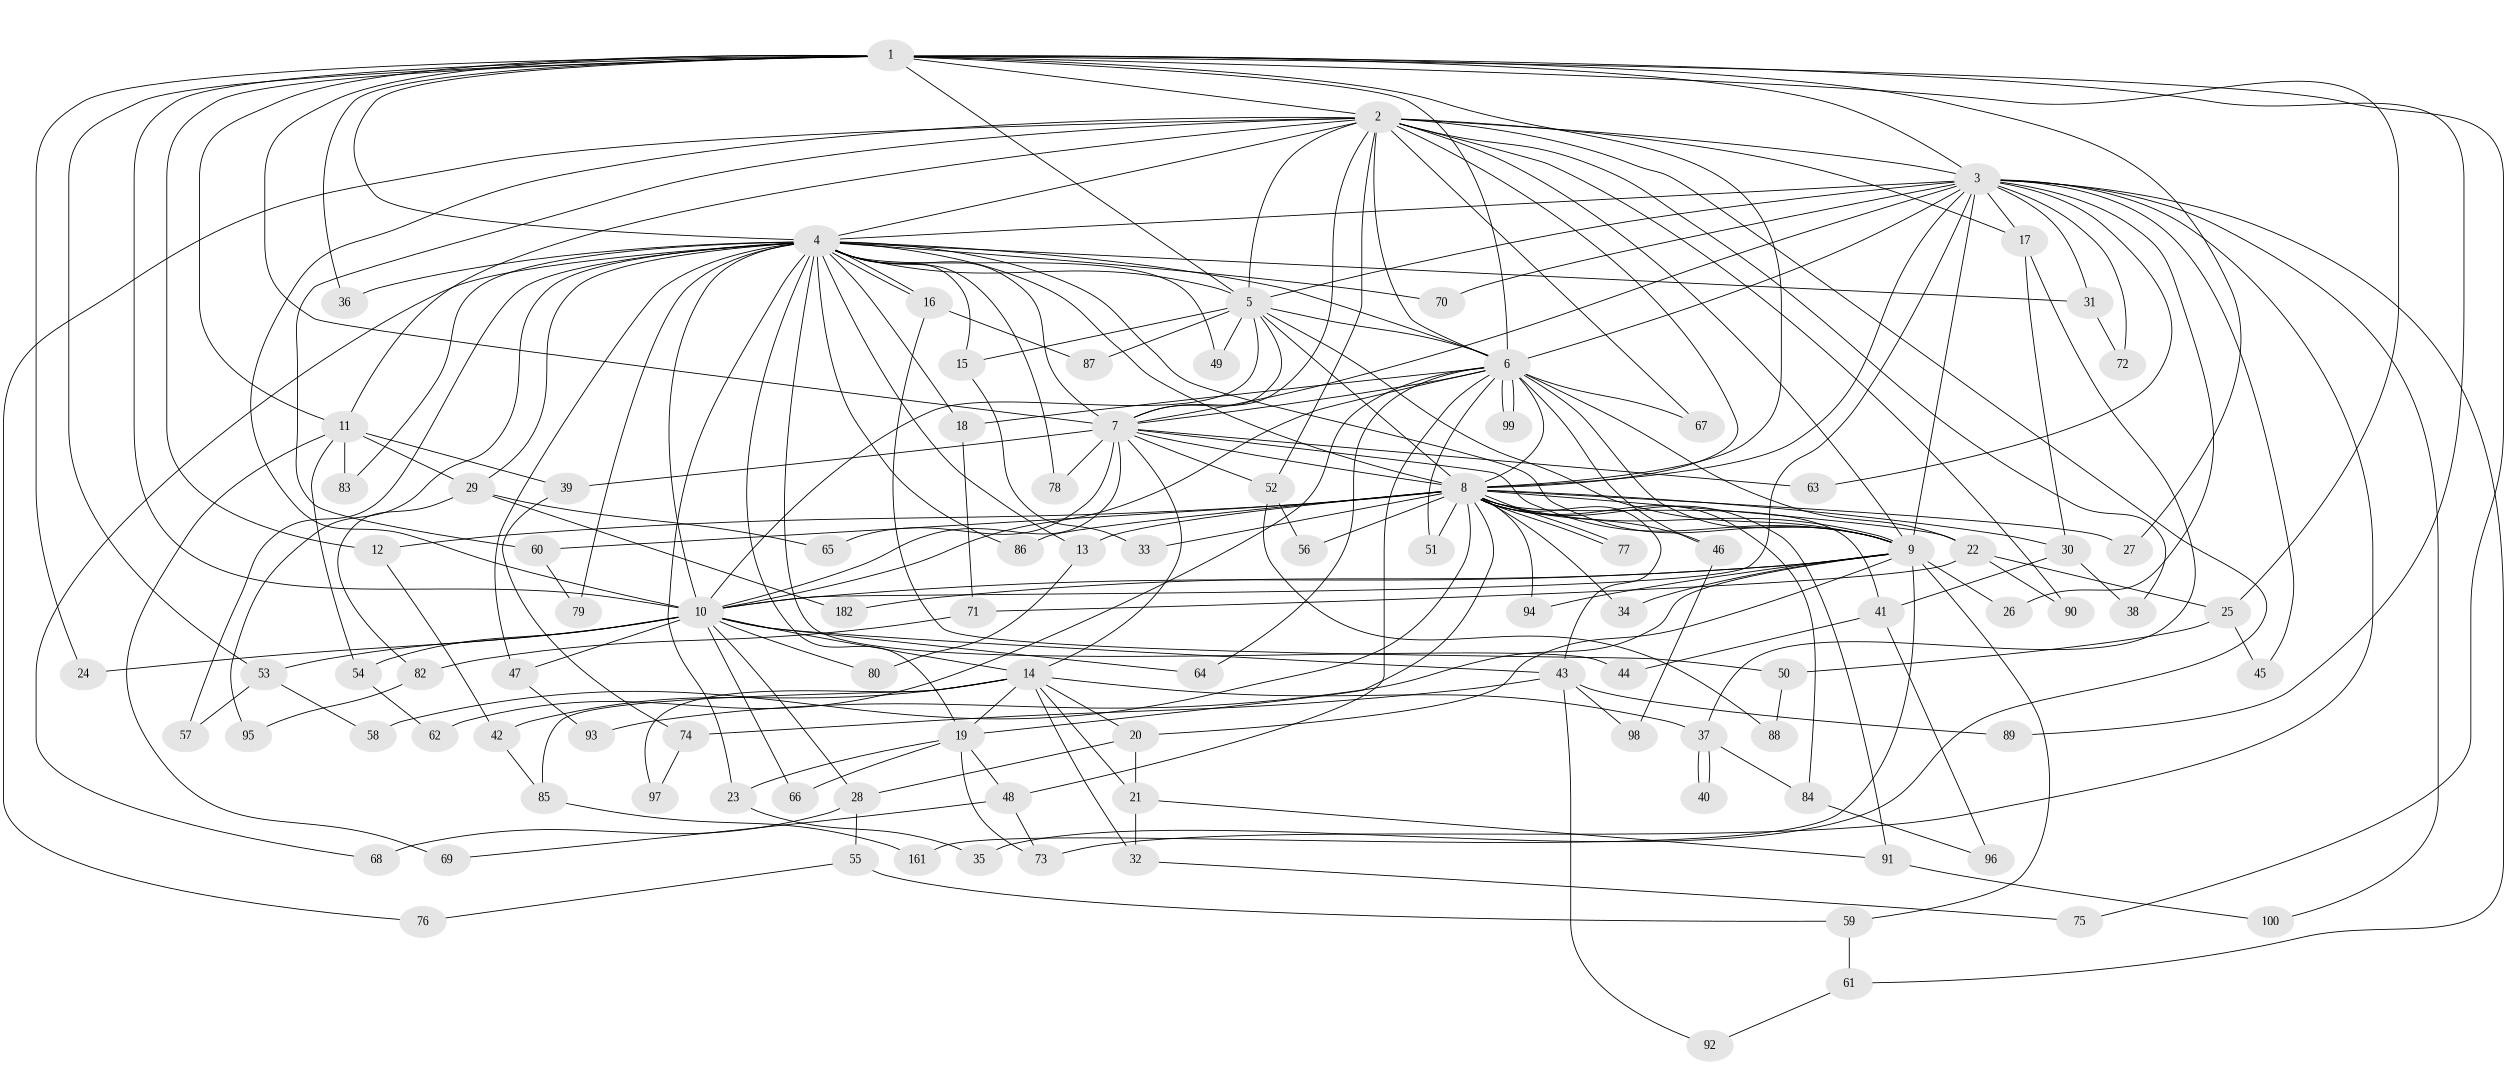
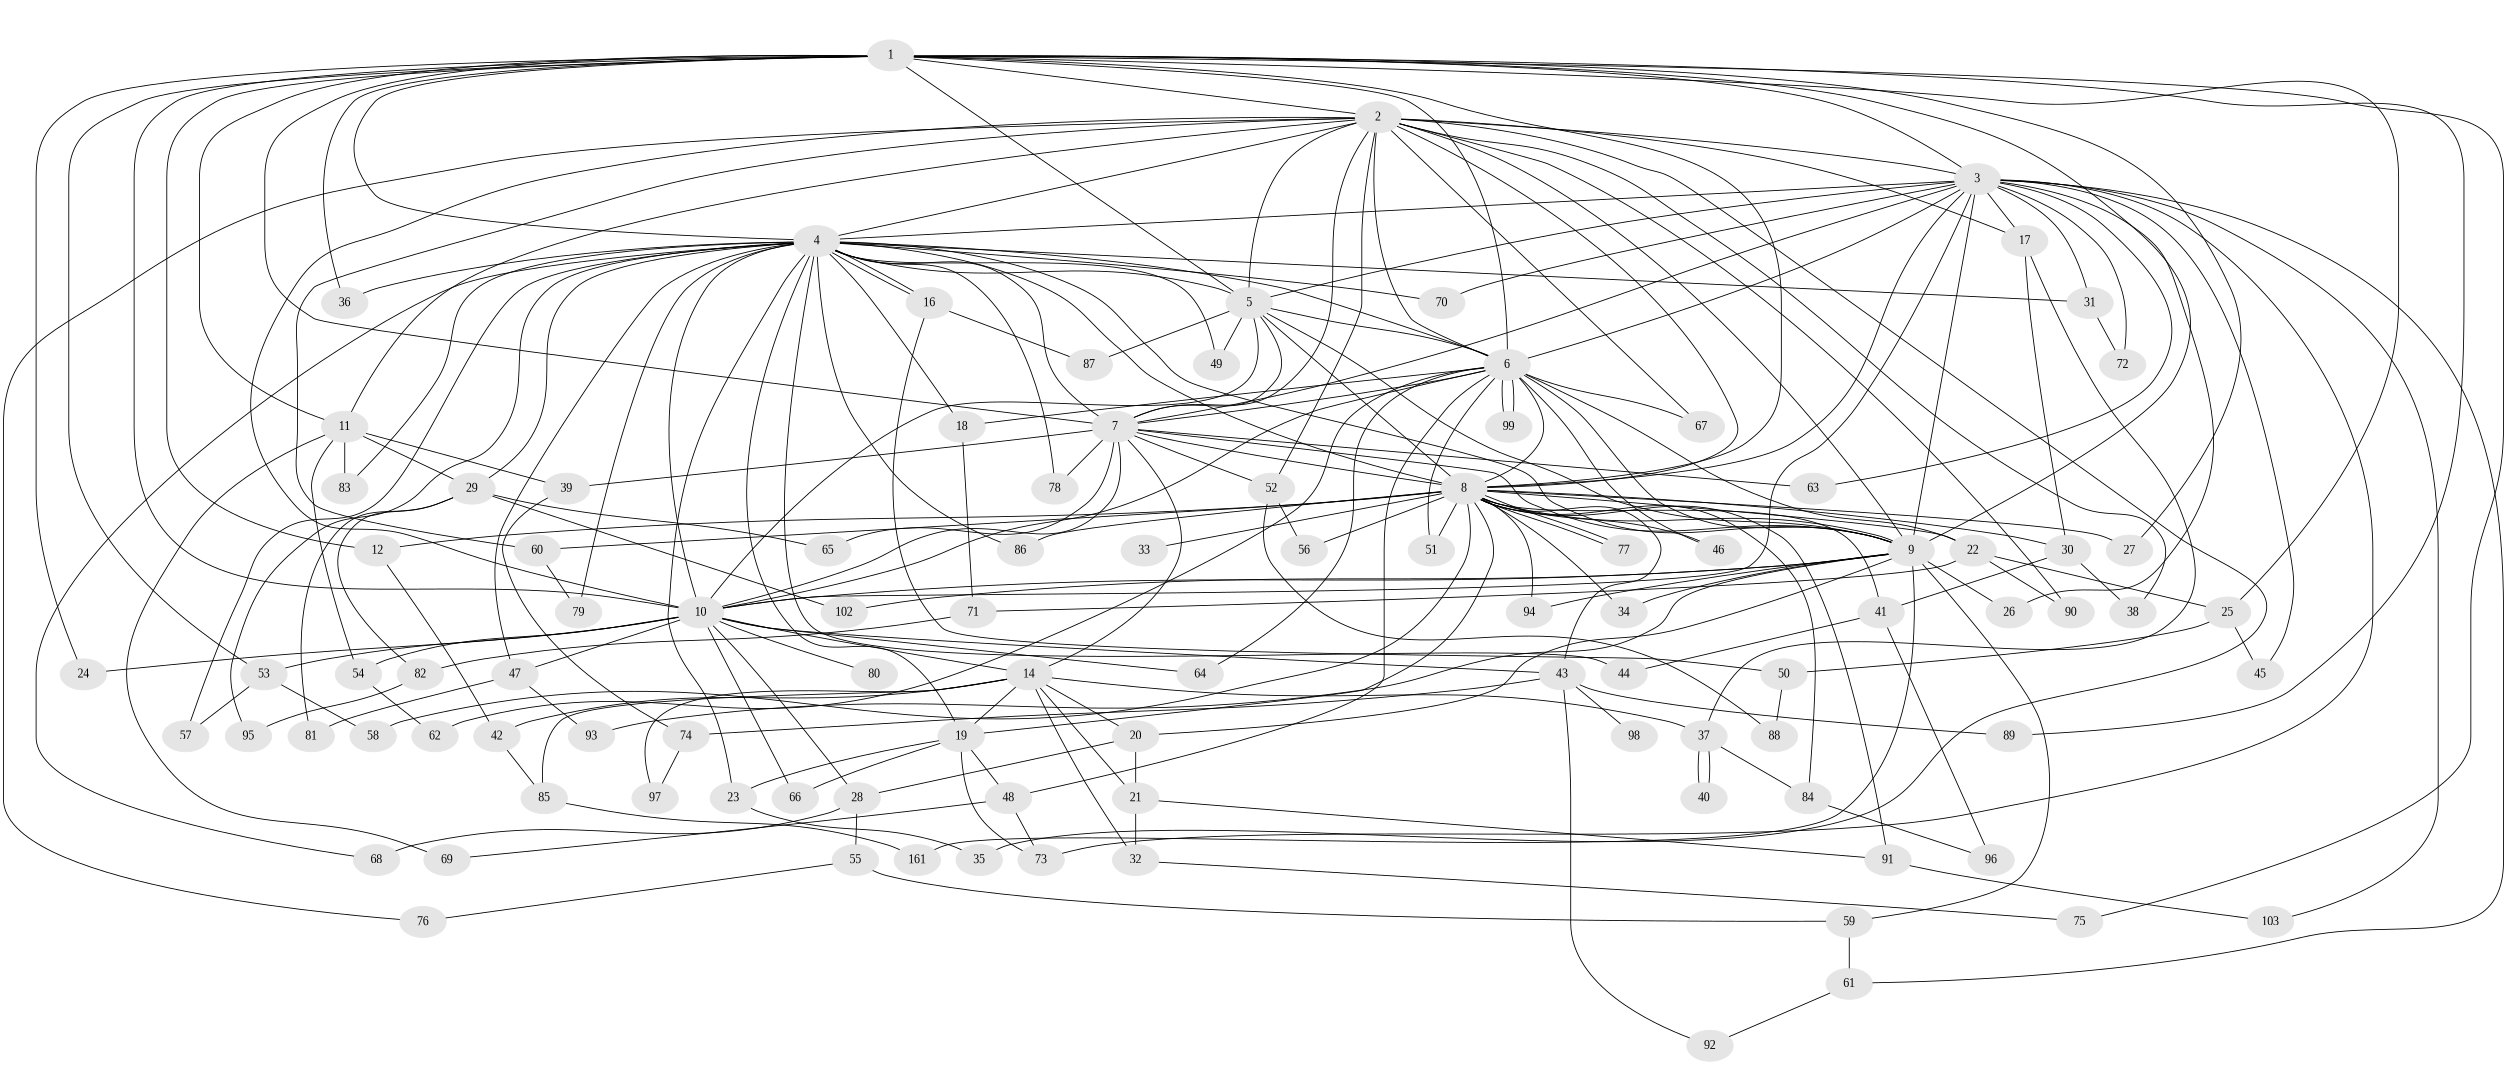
none -> (1817, 92)
(962, 365) -> none
(1082, 551) -> none
(844, 612) -> (844, 612)
(1676, 643) -> none
none -> (311, 736)
(2271, 922) -> (2271, 922)
